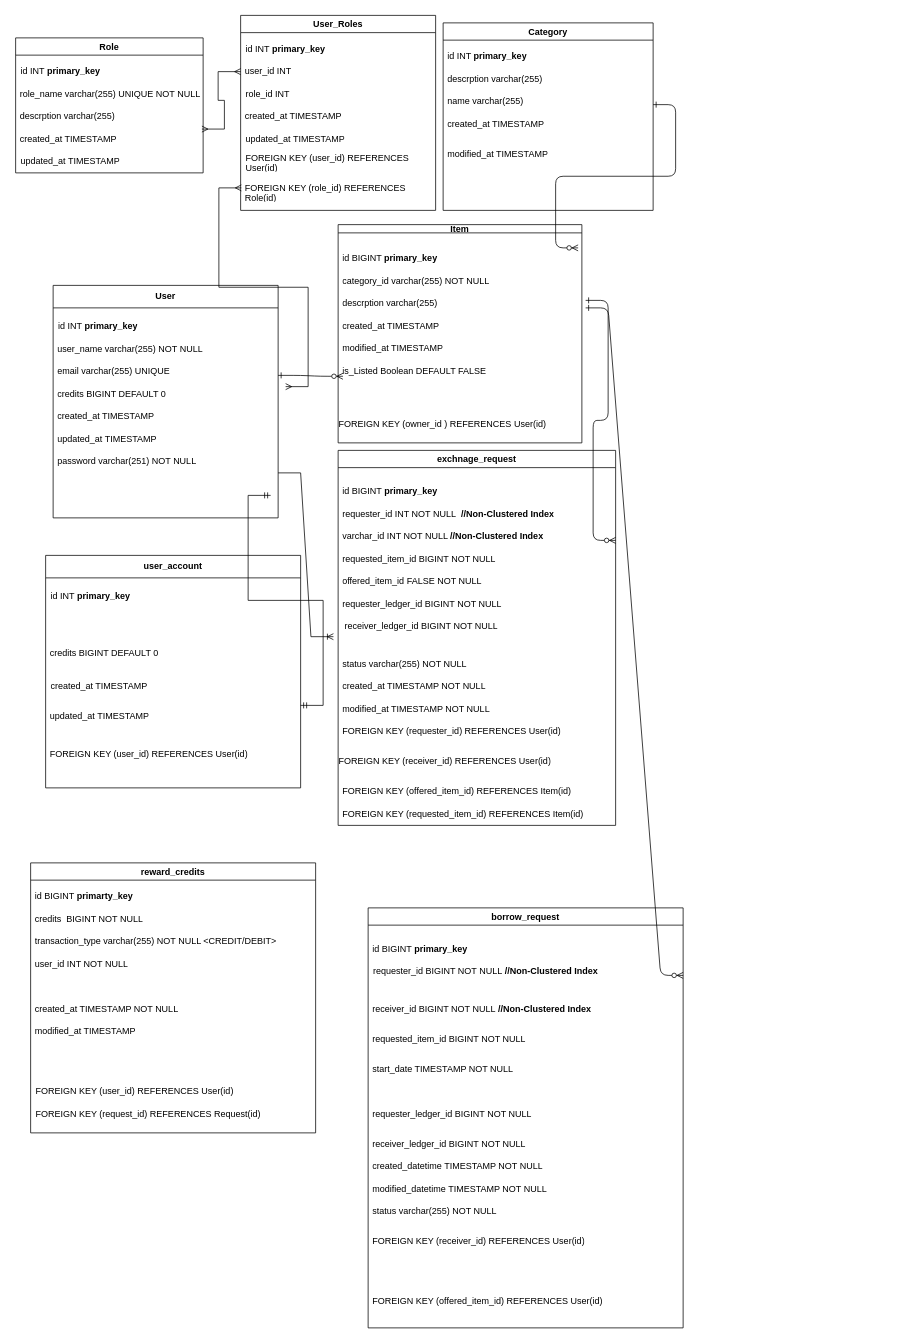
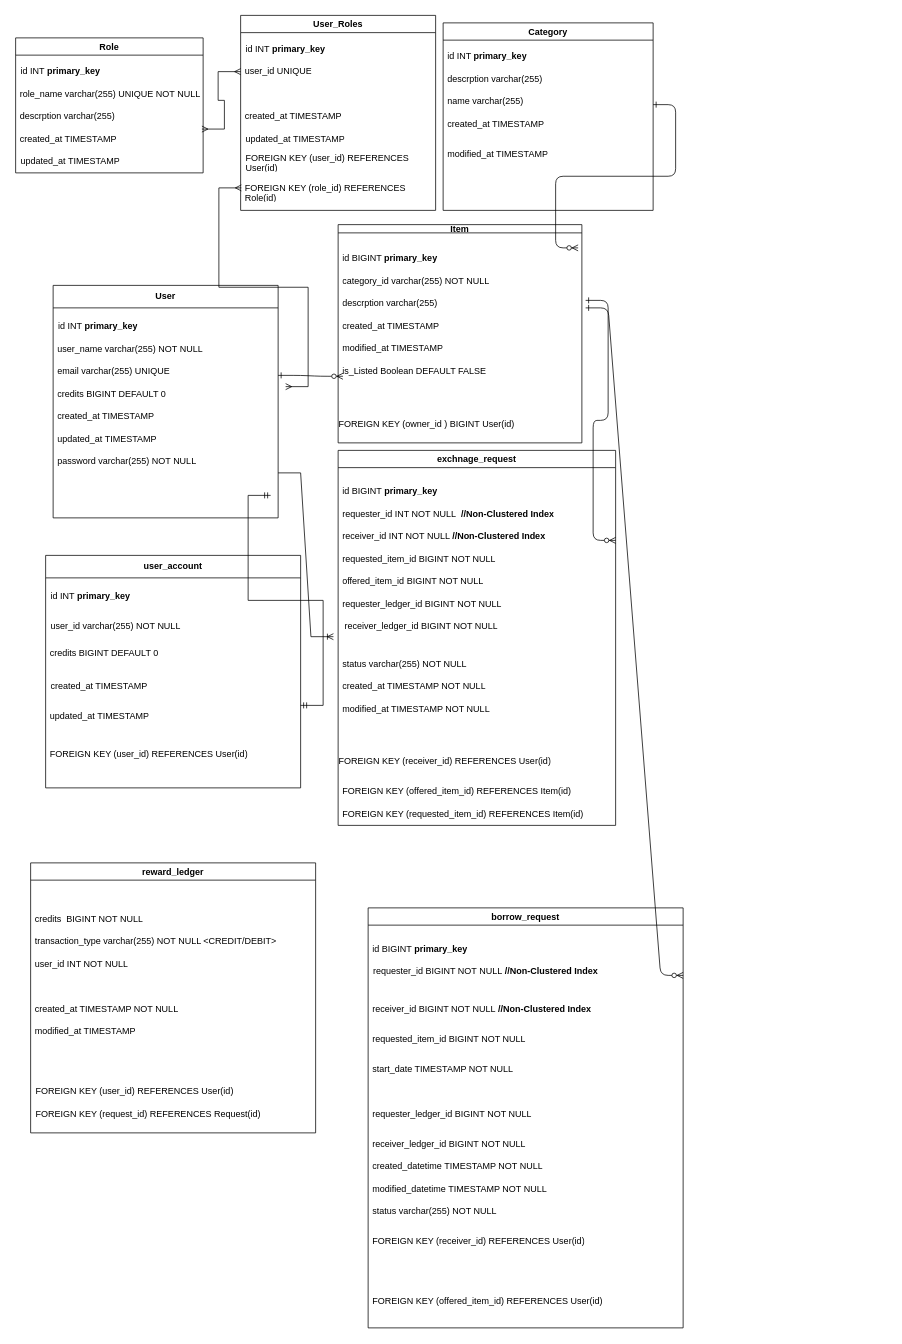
(270, 72) -> (278, 72)
(316, 94) -> none
(440, 424) -> (430, 424)
(129, 462) -> (129, 462)
(448, 537) -> (449, 537)
(412, 582) -> (415, 582)
none -> (144, 627)
(462, 732) -> none
(173, 872) -> (173, 872)
(135, 897) -> none
